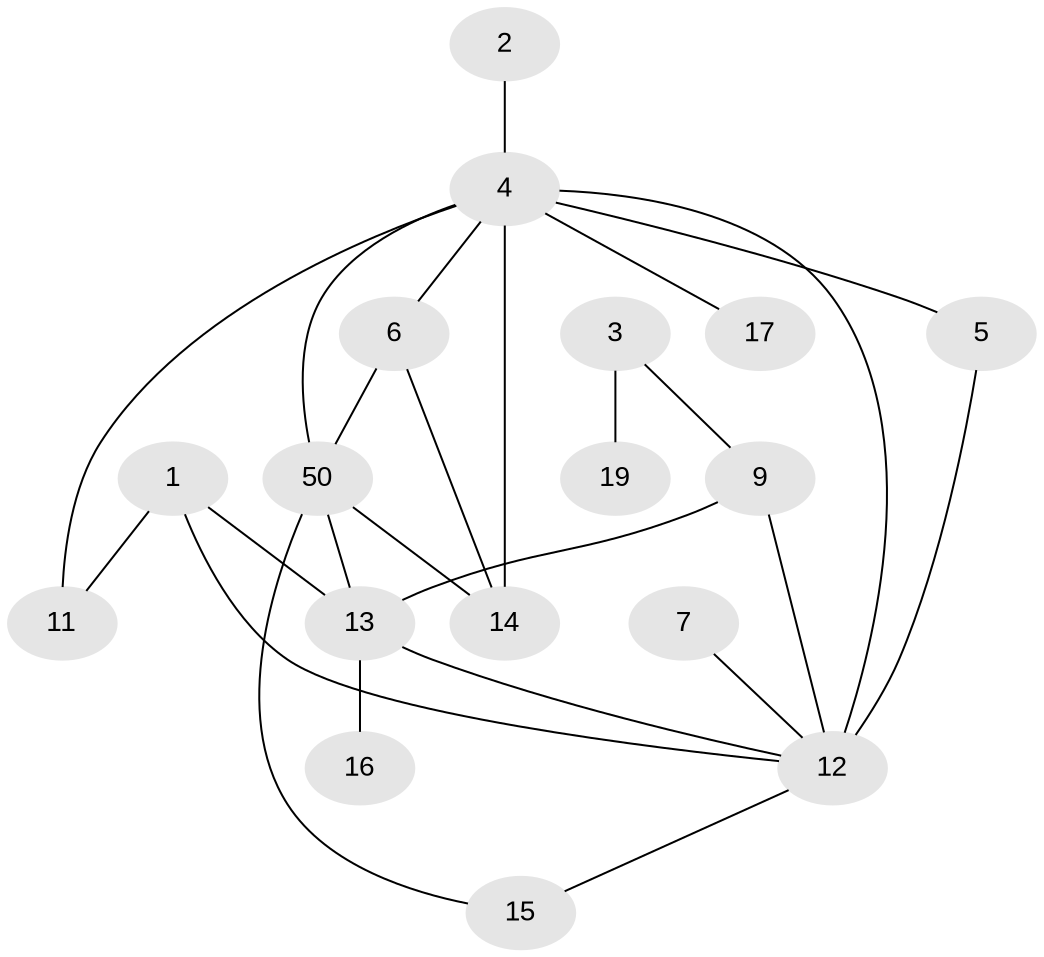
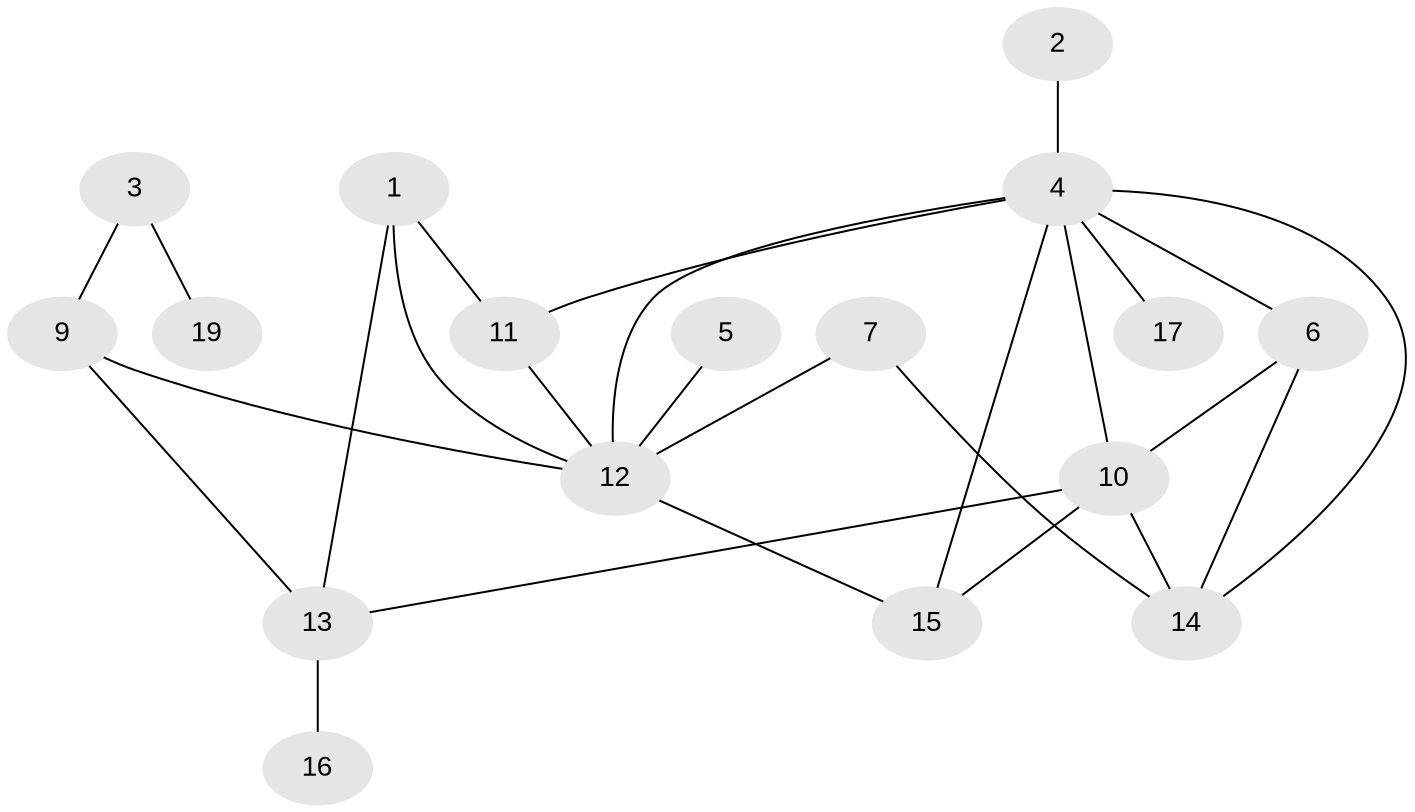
(748, 252) -> (992, 406)
(318, 479) -> (1114, 479)
none -> (1009, 484)
(589, 709) -> (560, 406)
